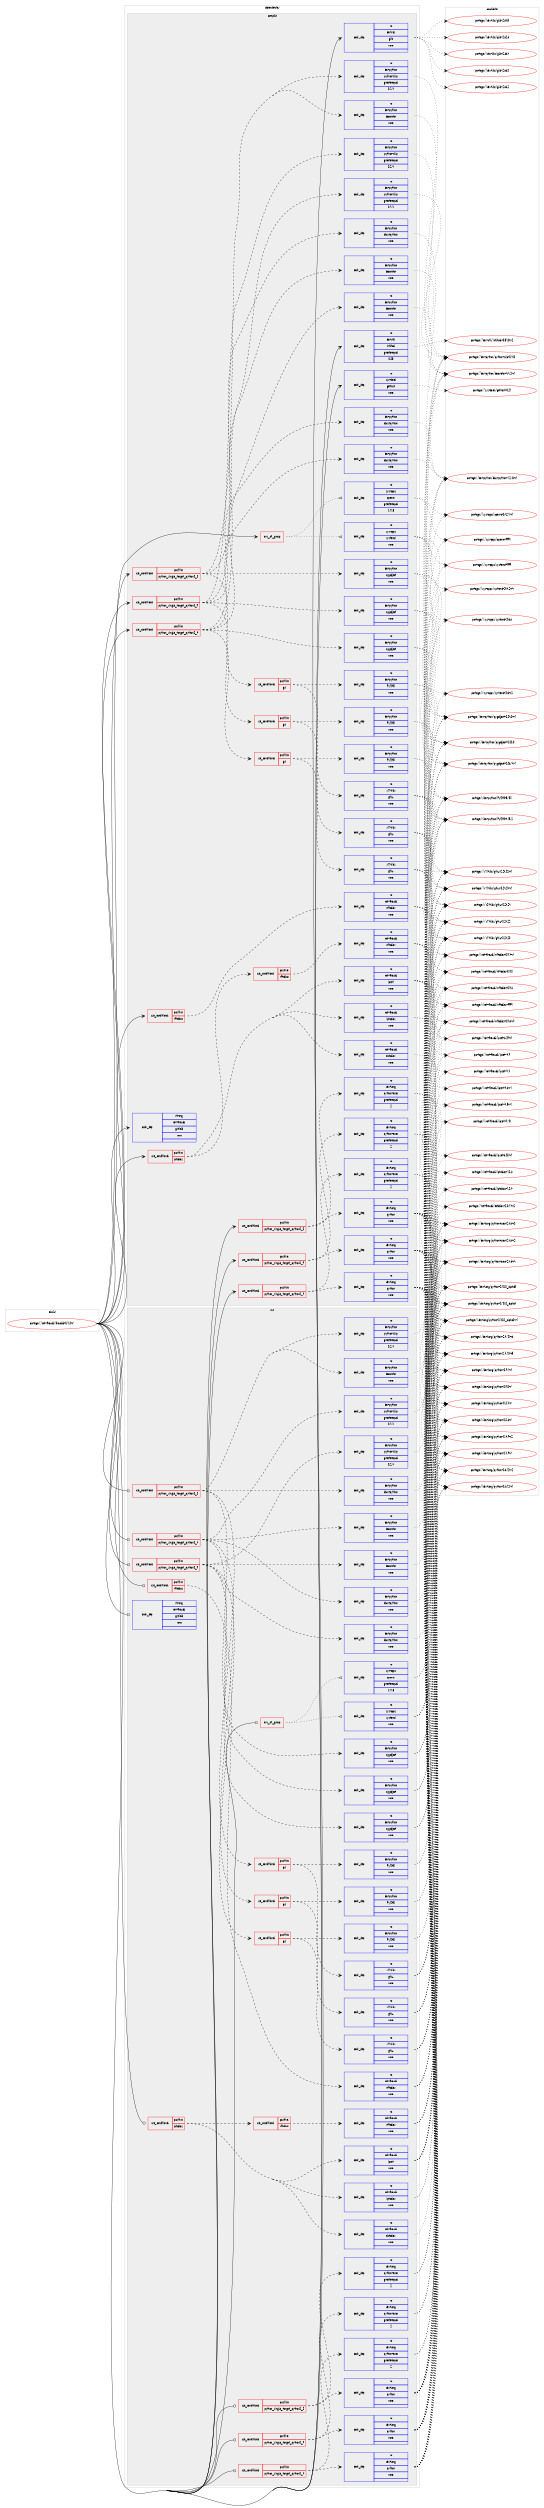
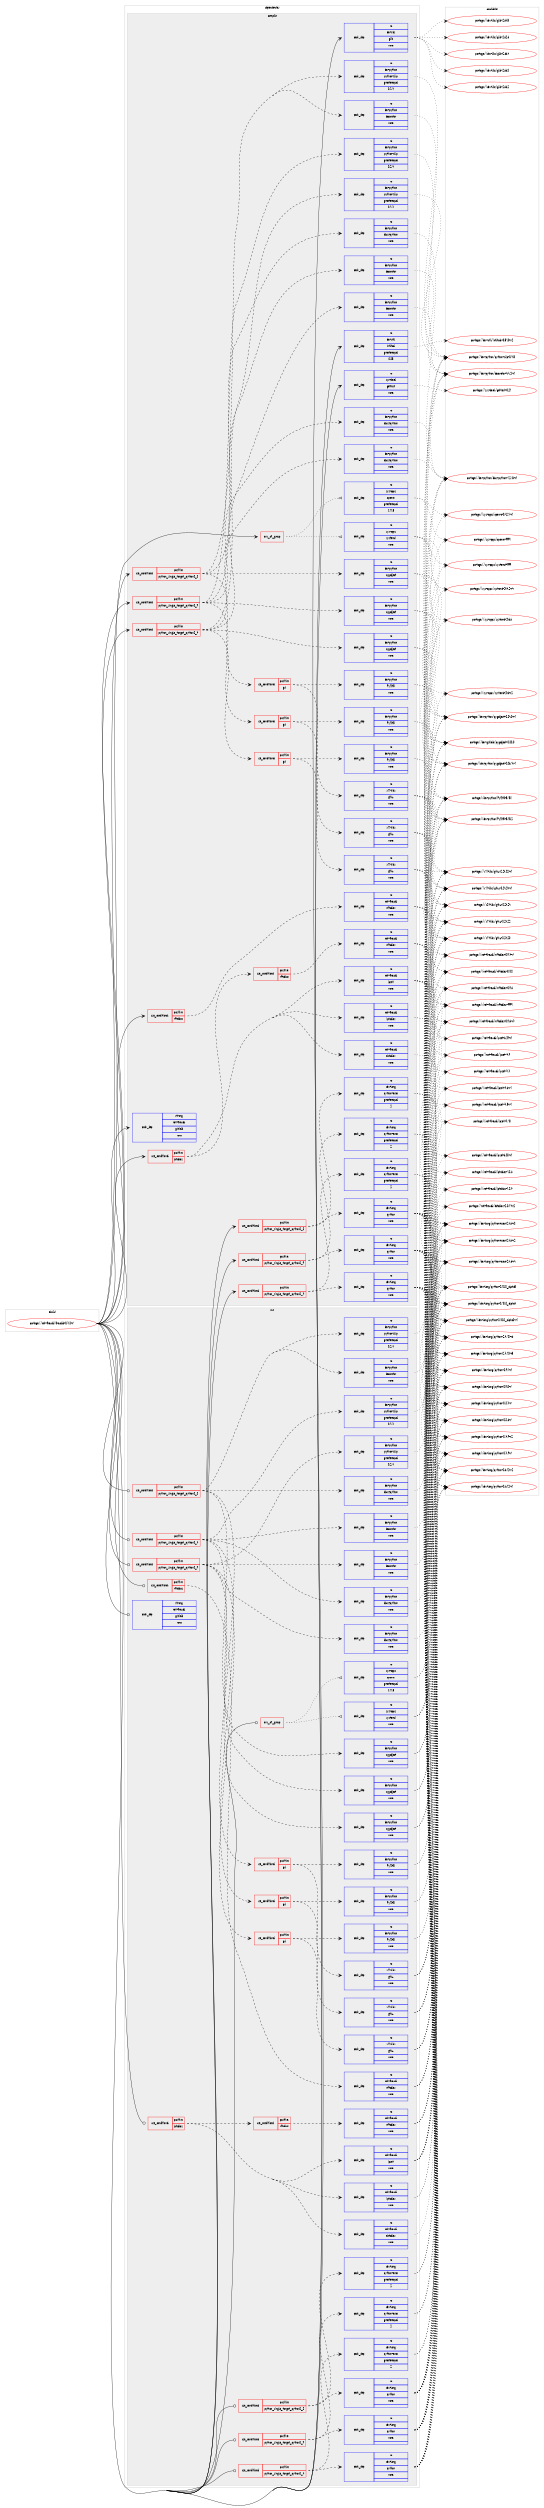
(492, 743) -> (492, 743)
(492, 820) -> (492, 820)
